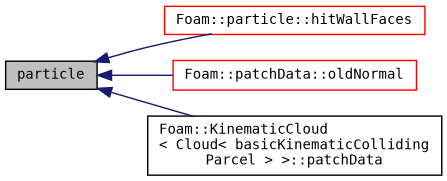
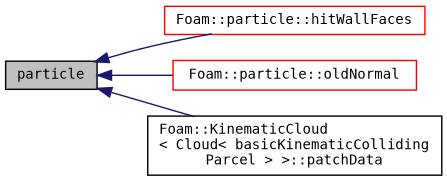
(295, 75) -> (295, 75)
